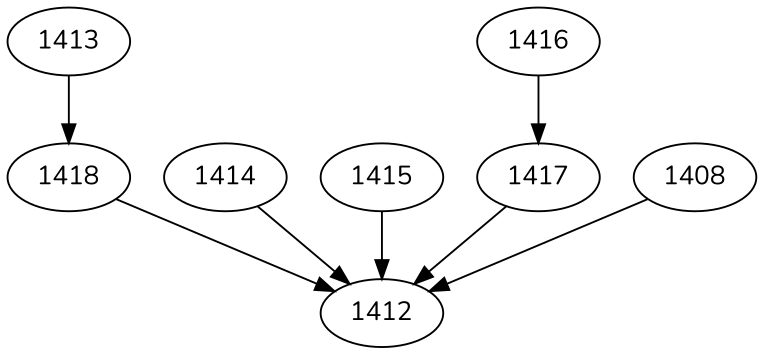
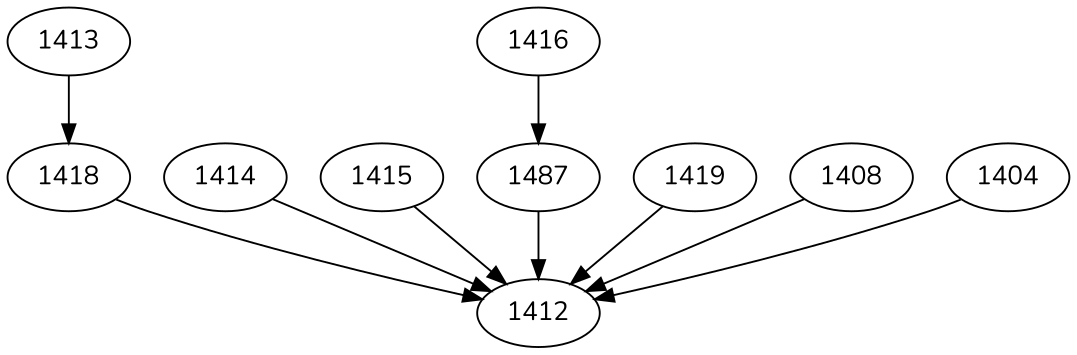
(538, 177) -> (538, 177)
none -> (695, 177)
none -> (1008, 177)
